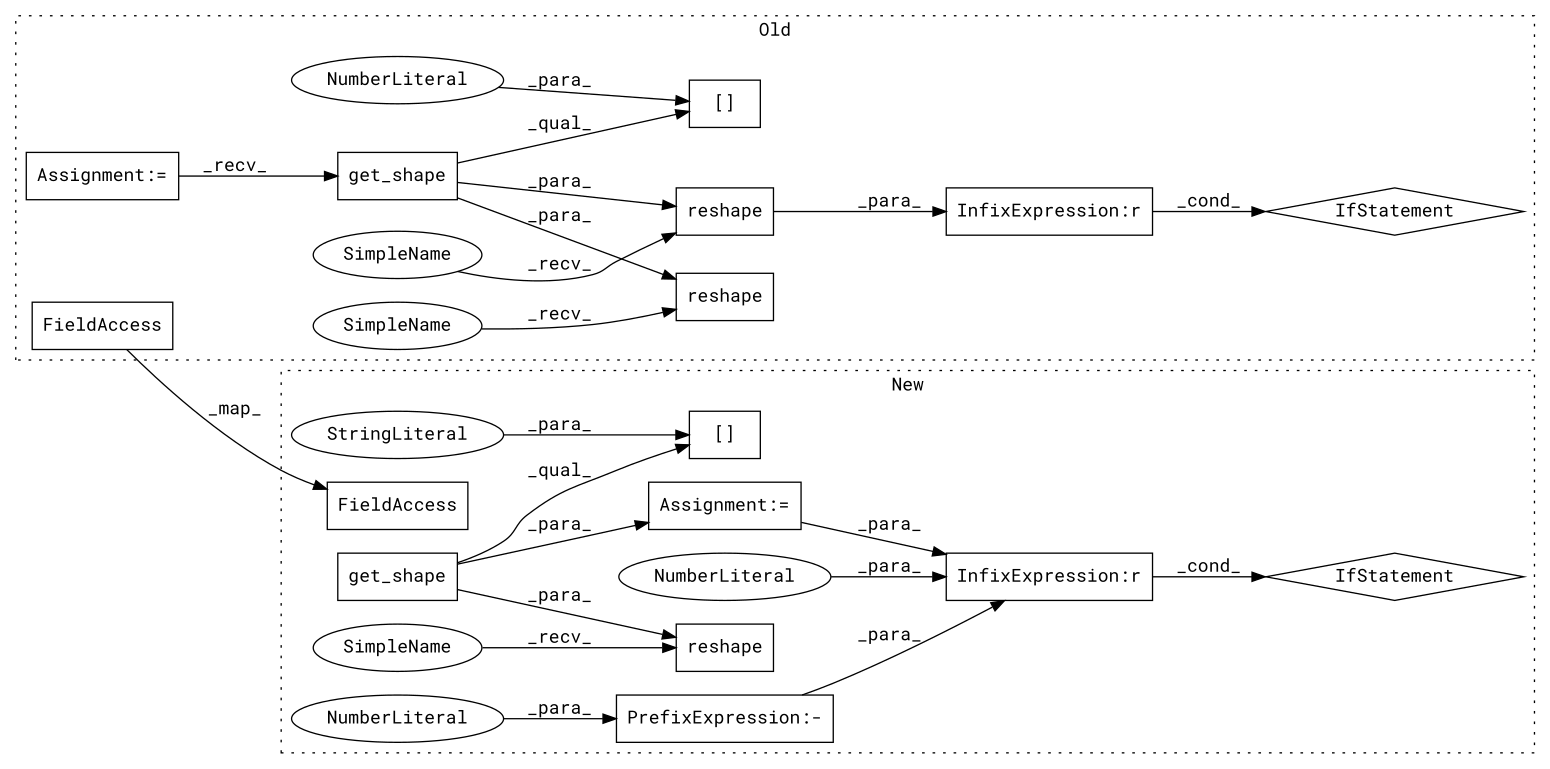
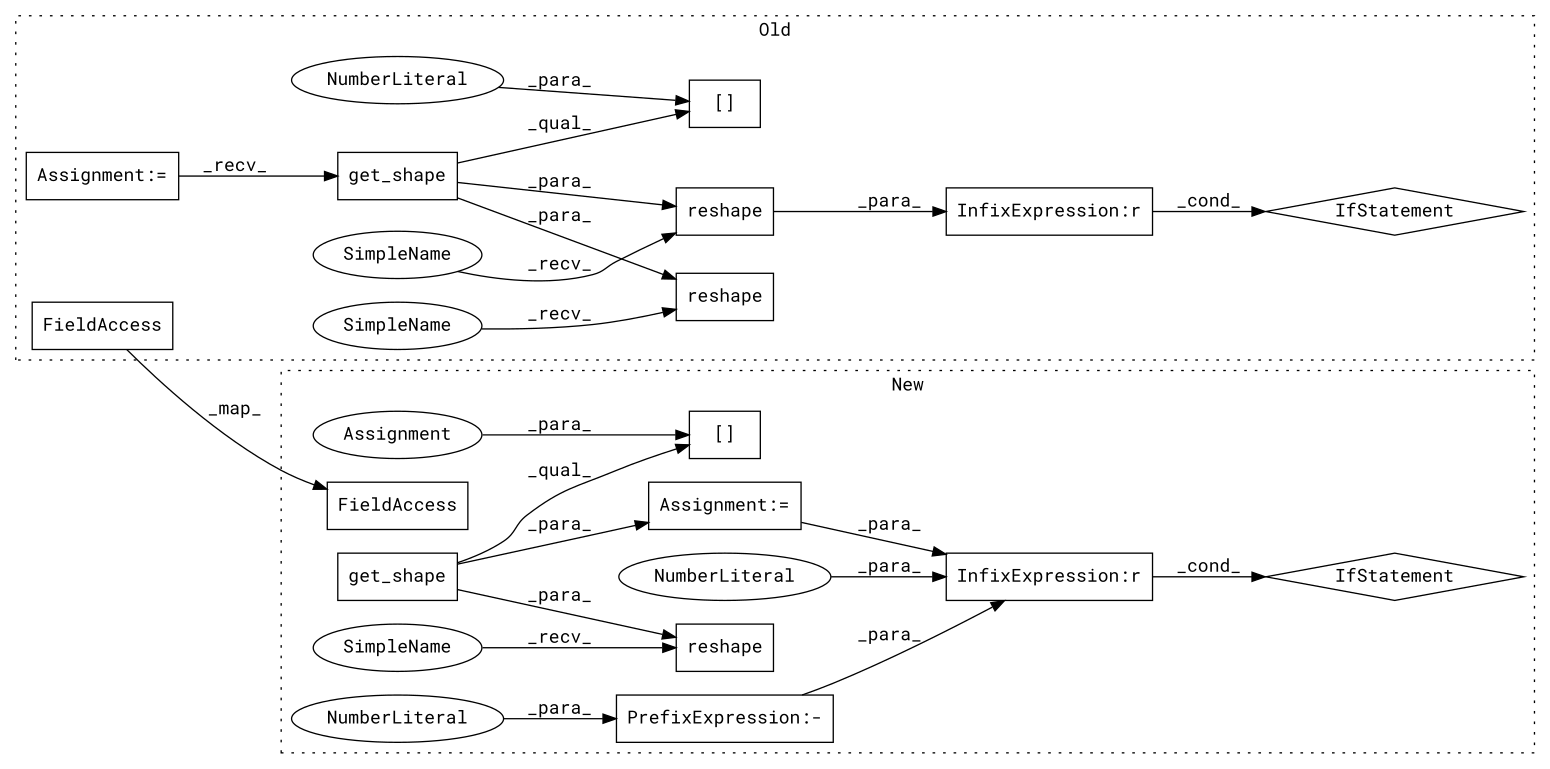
(398, 435) -> (398, 435)
